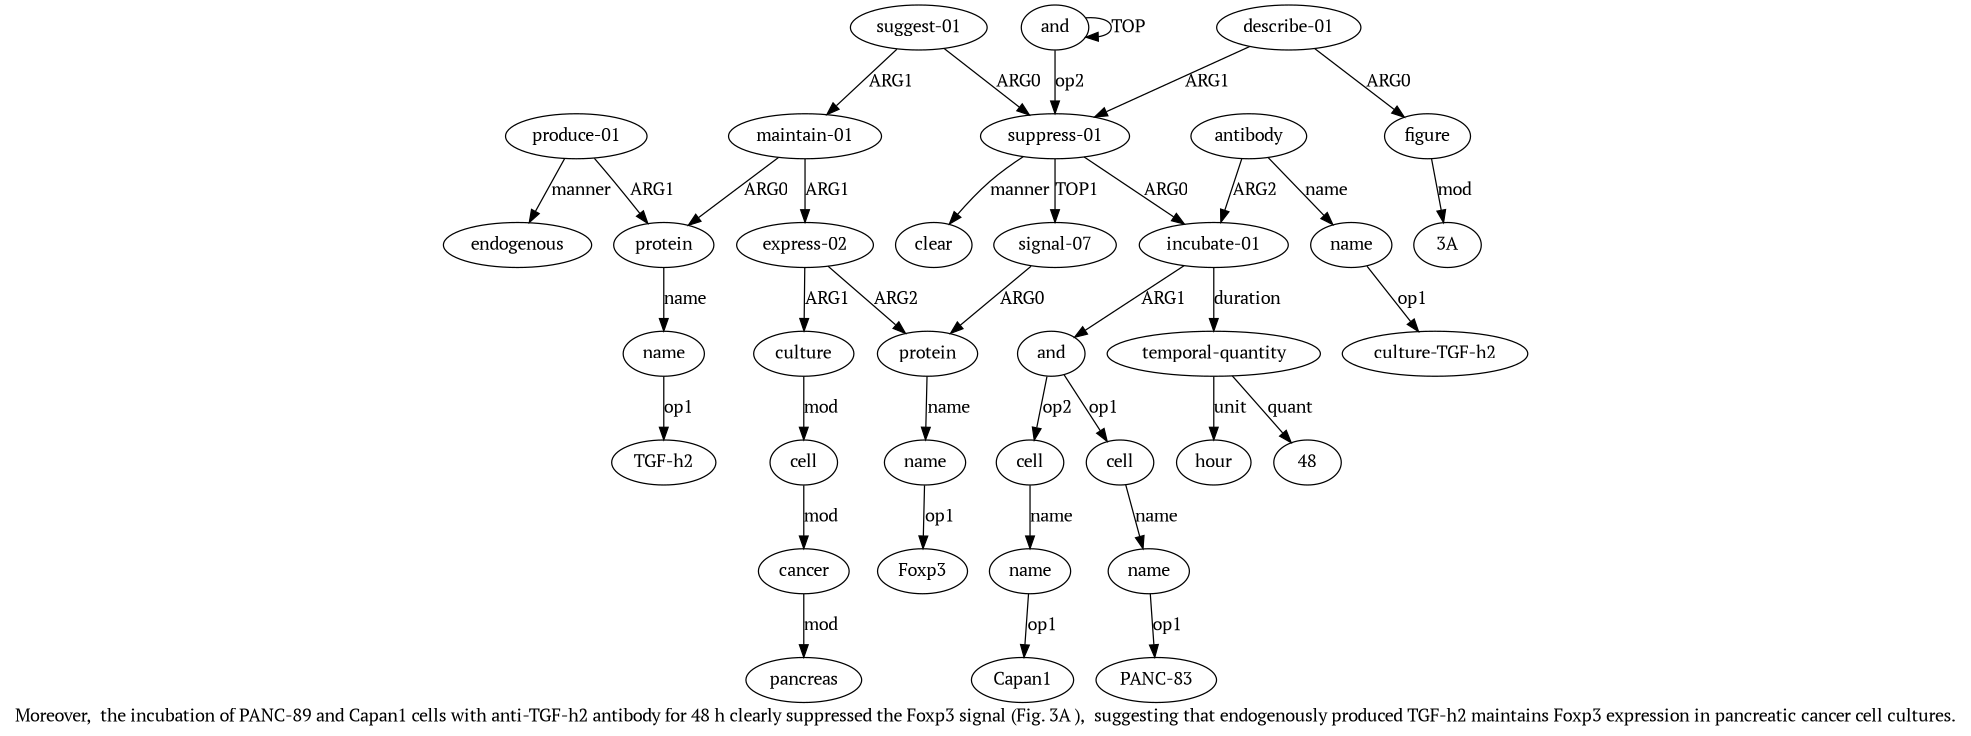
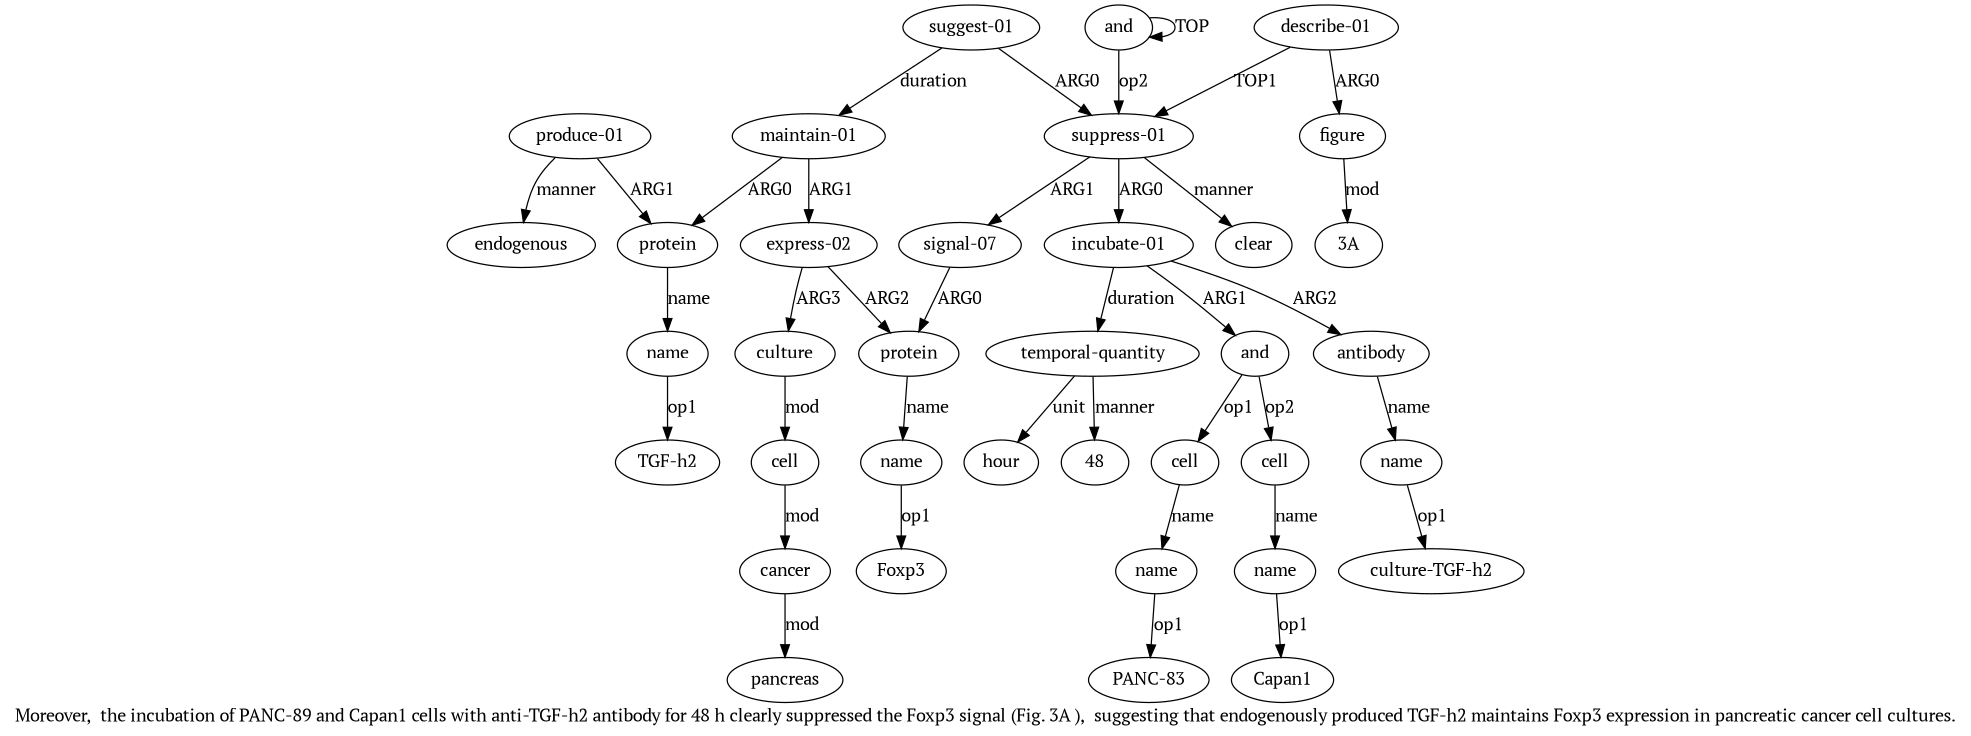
(891, 82) -> (934, 82)
(1208, 82) -> (1256, 82)
(1233, 185) -> (1252, 290)
(1077, 191) -> (1073, 191)
(828, 299) -> (819, 299)
(1291, 408) -> (1125, 408)
